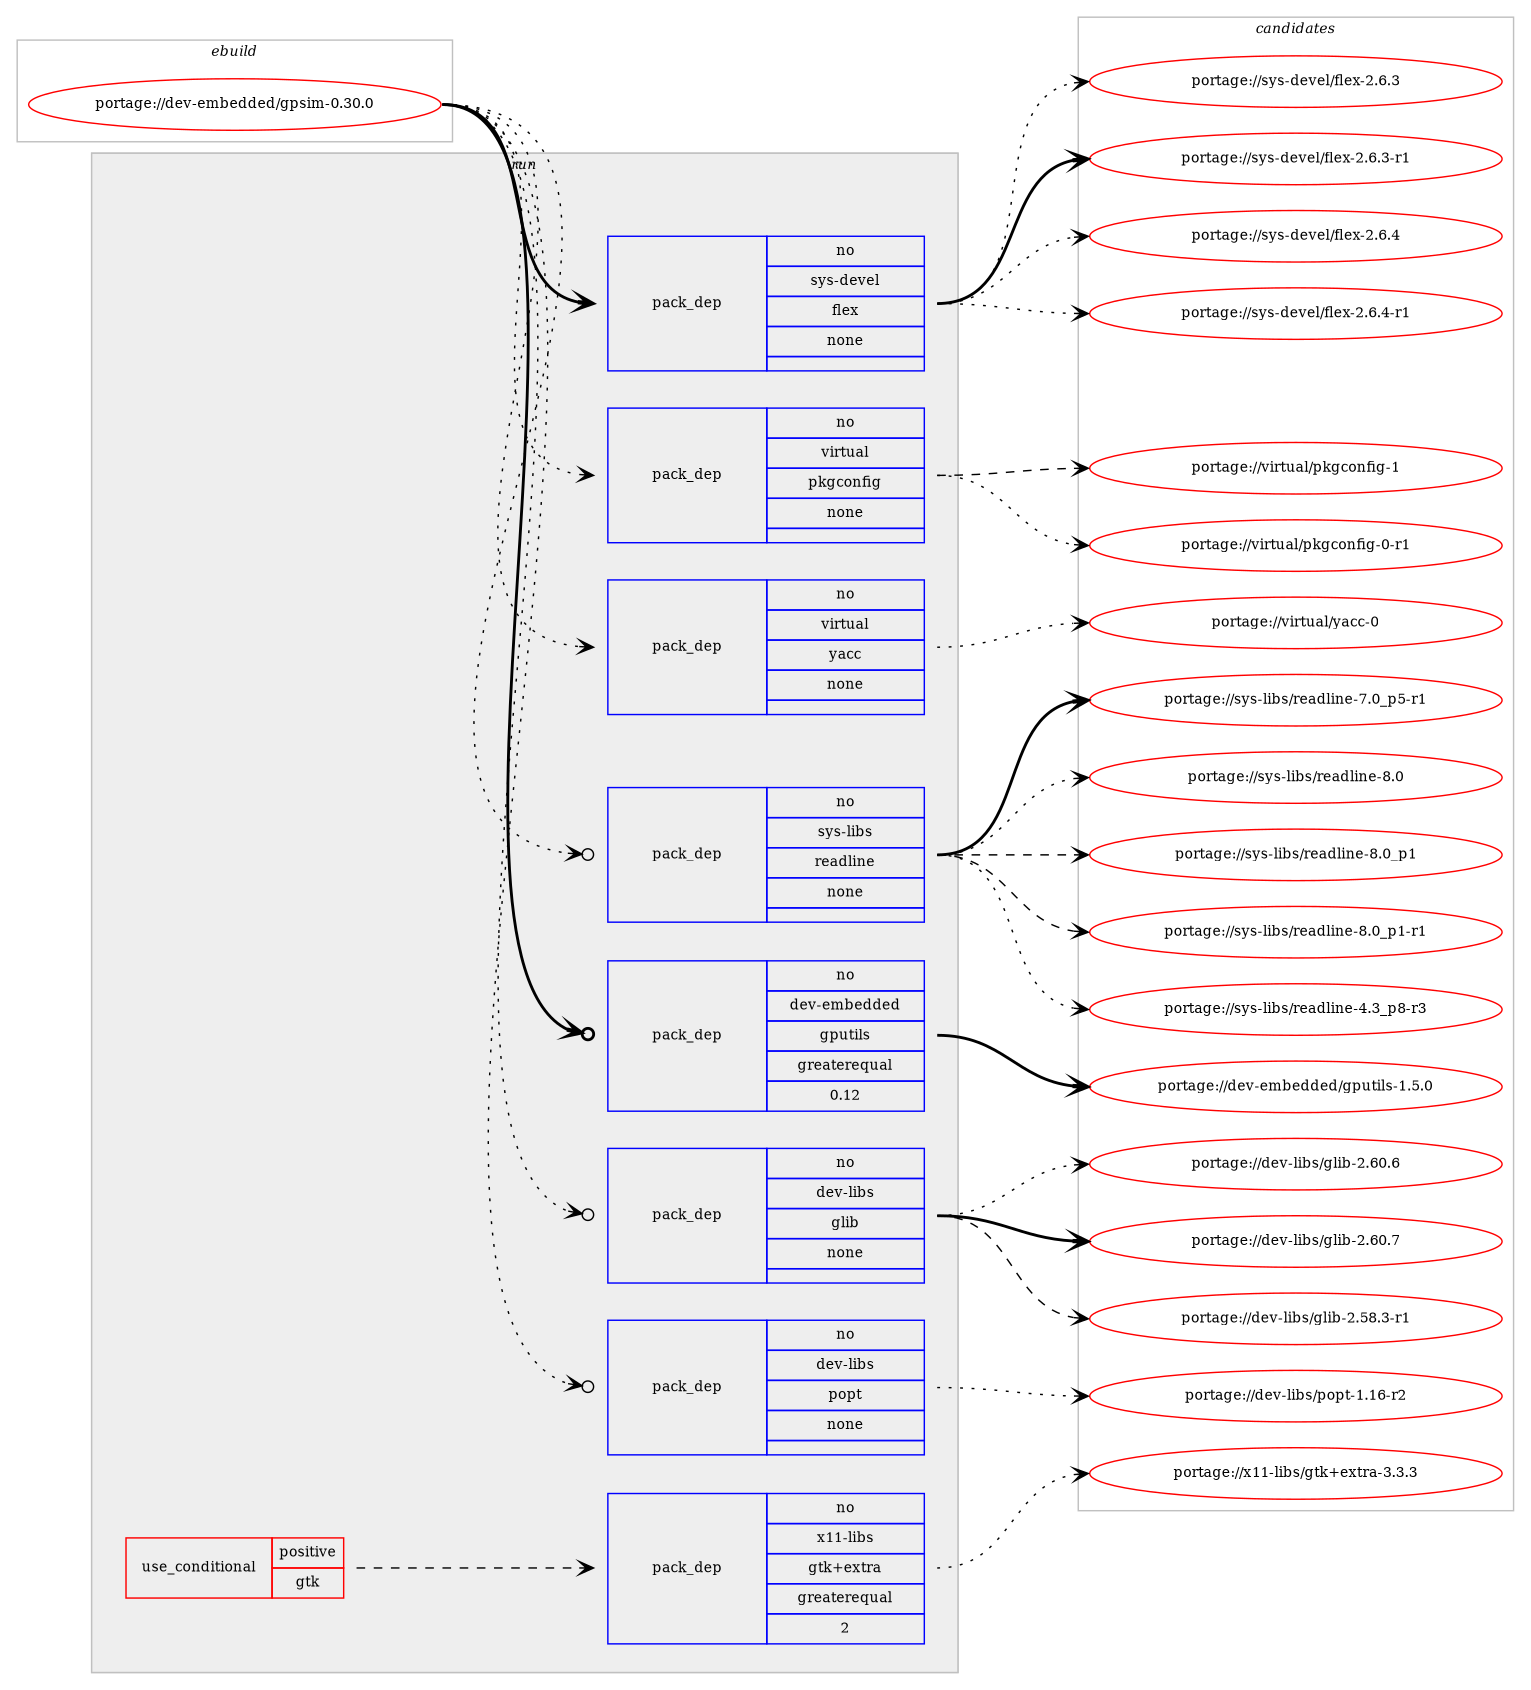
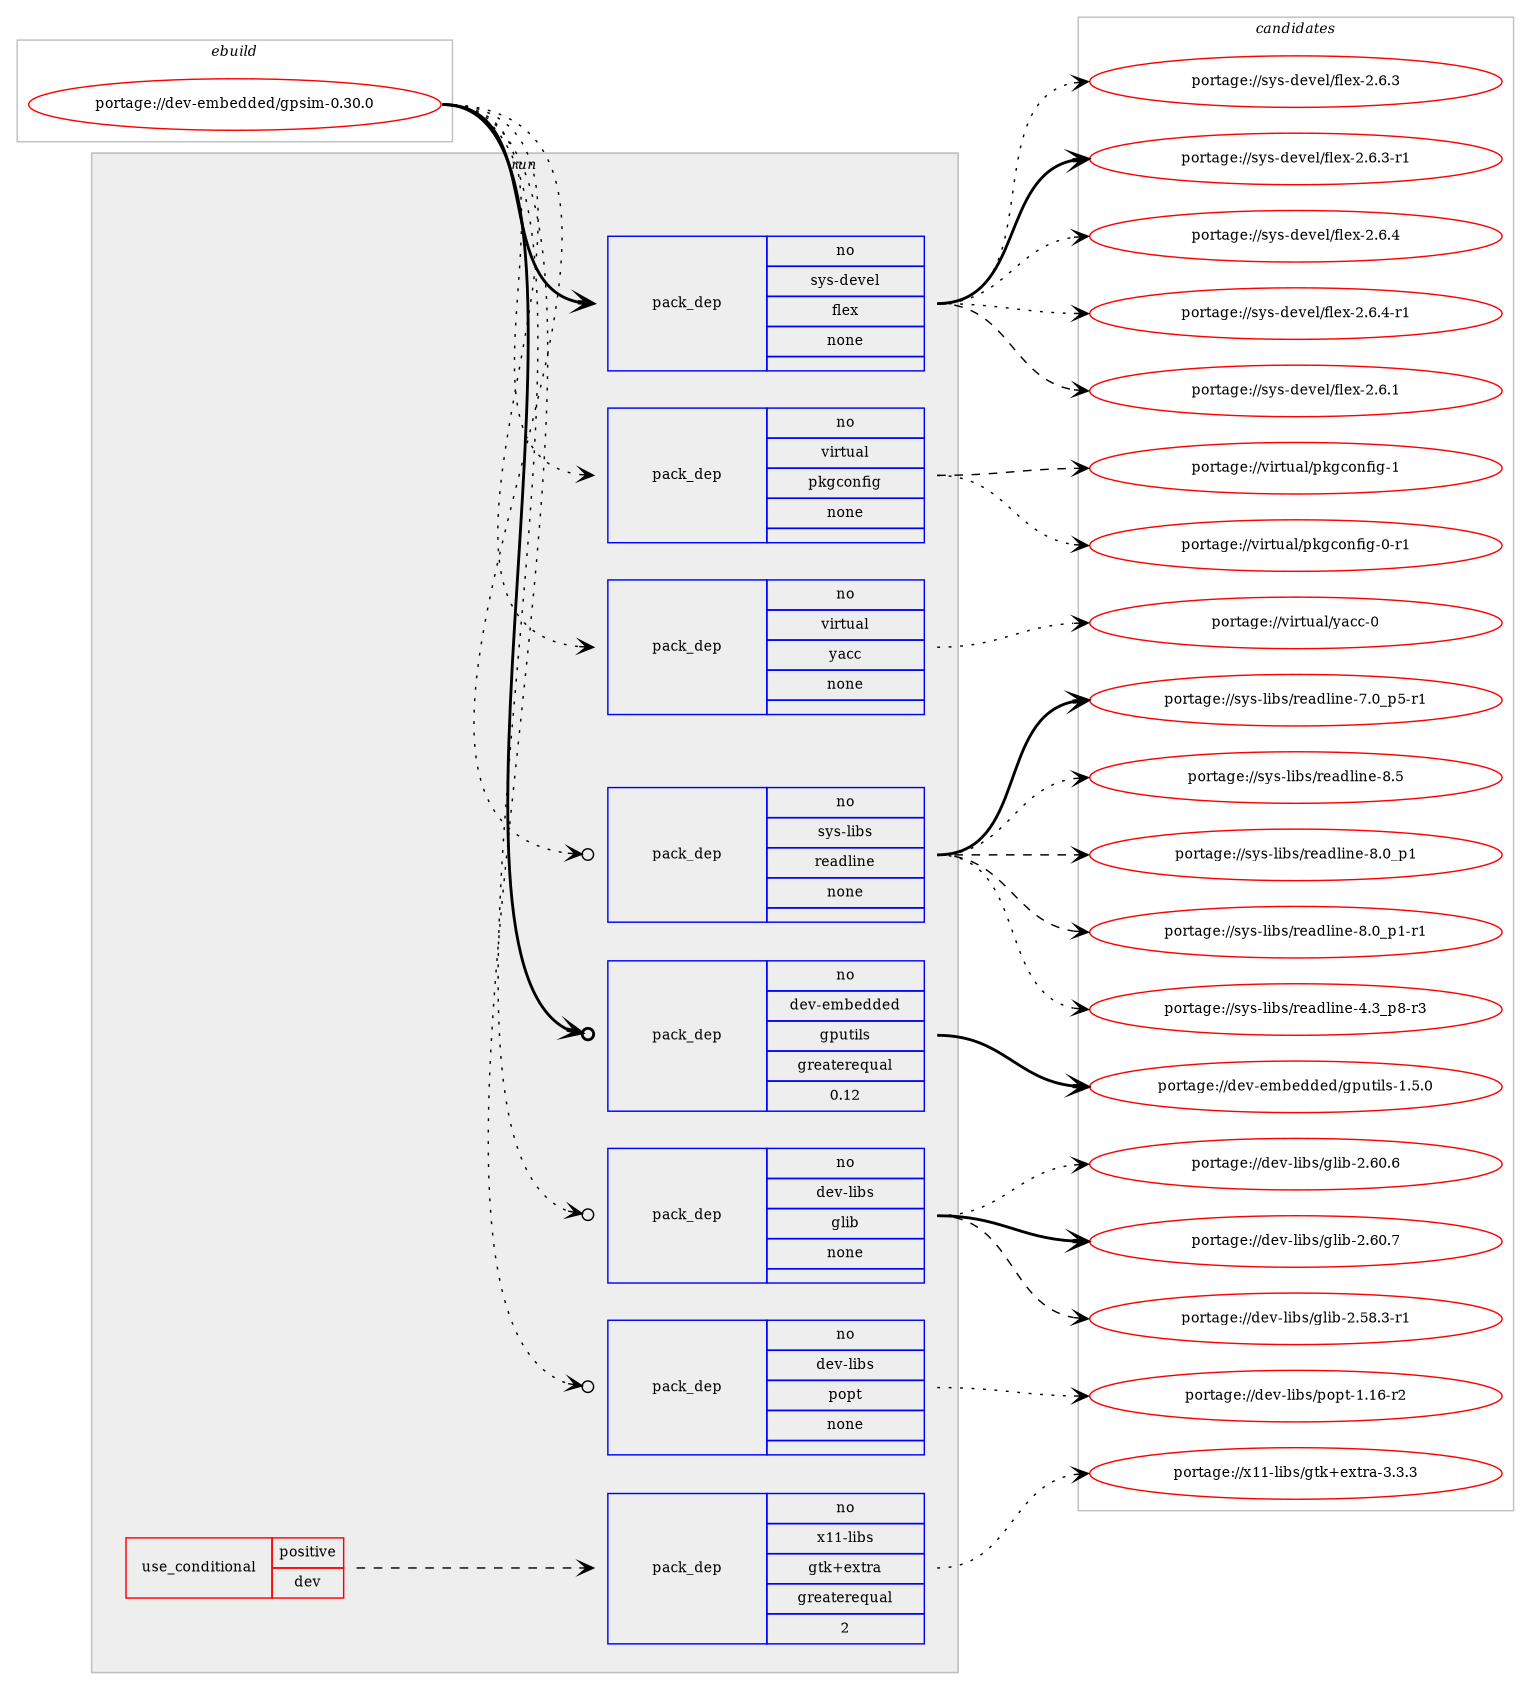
none -> (1296, 391)
(1296, 778) -> (1296, 778)
(308, 1582) -> (308, 1582)
